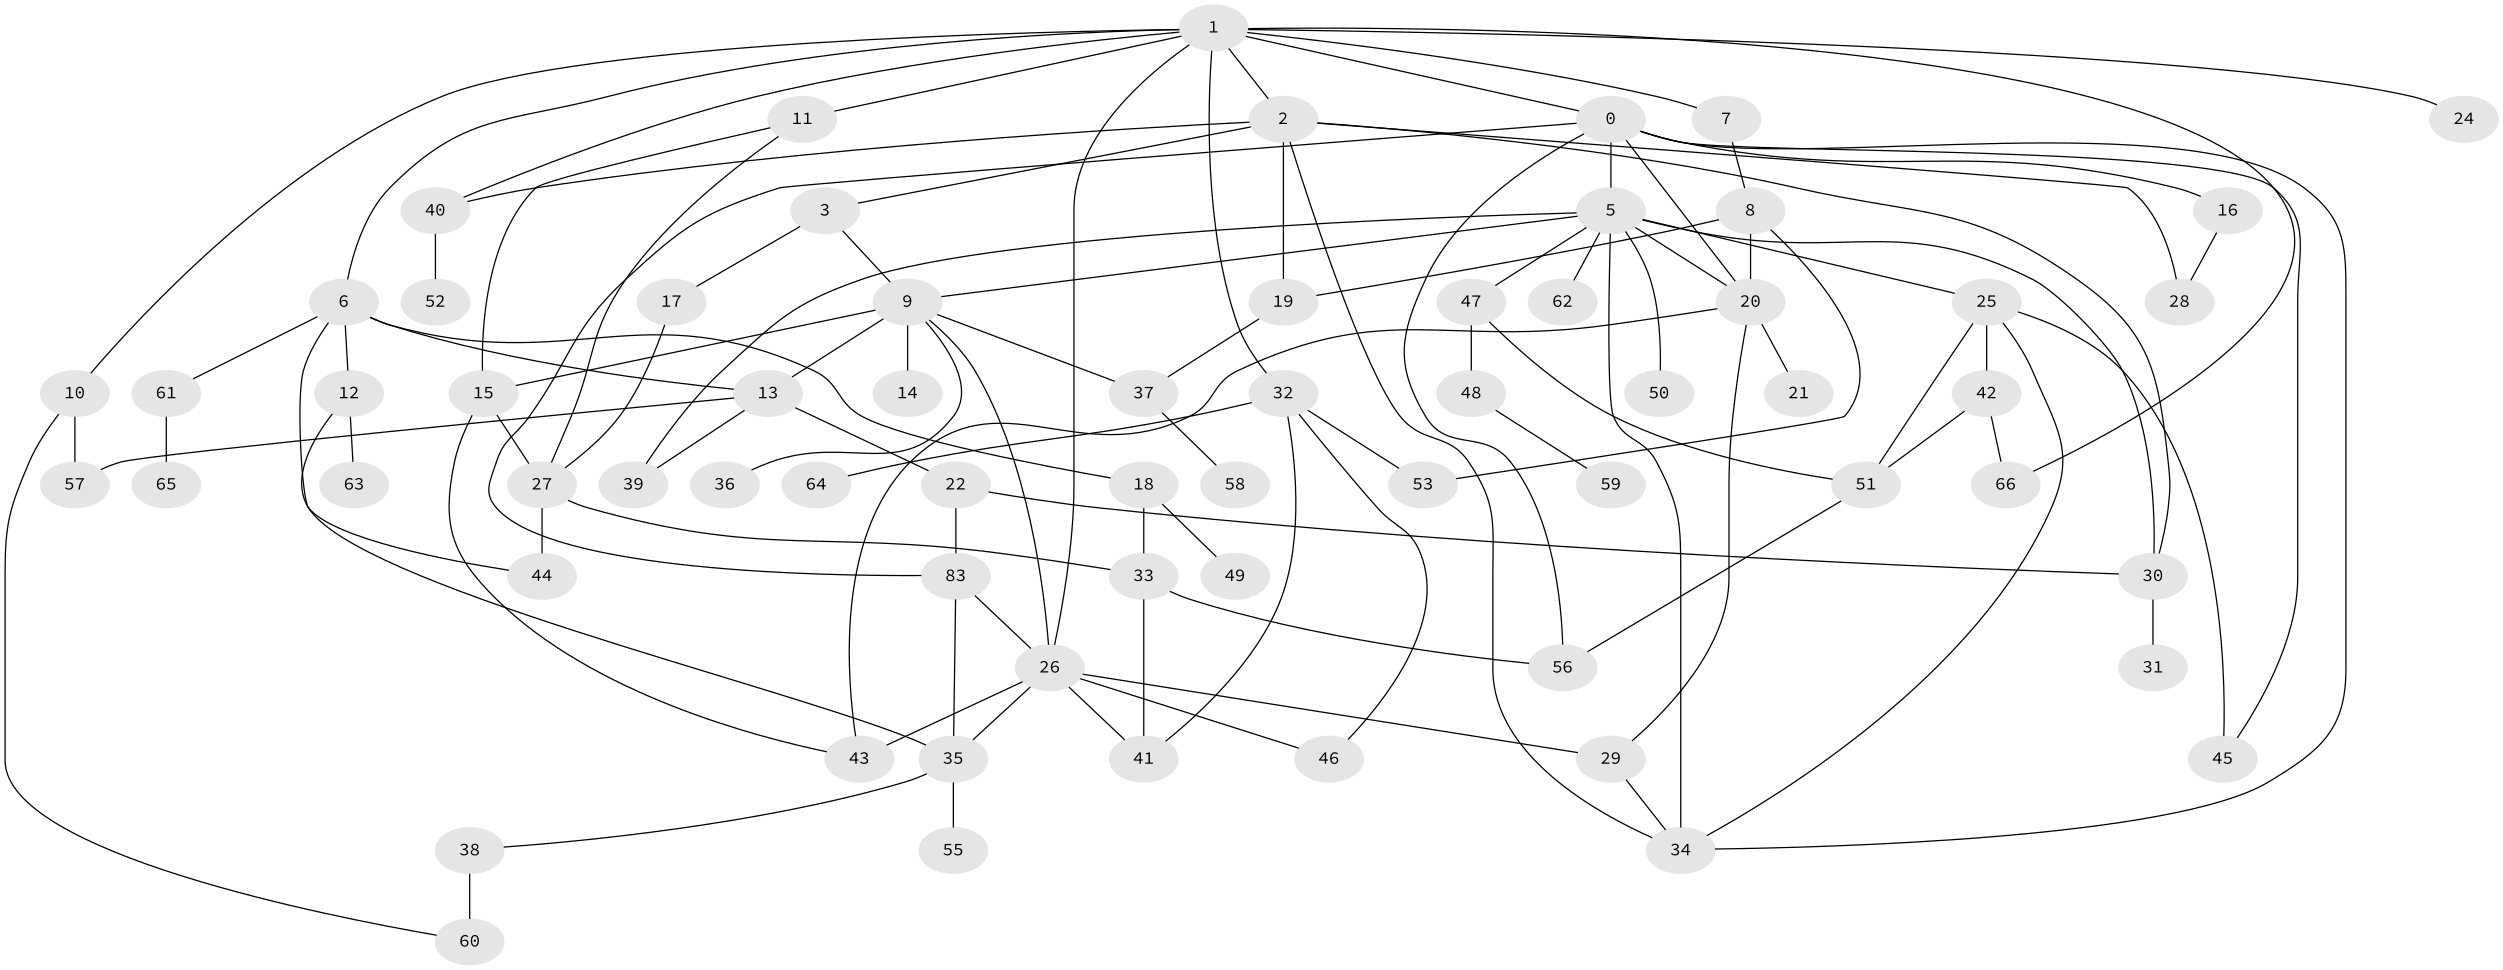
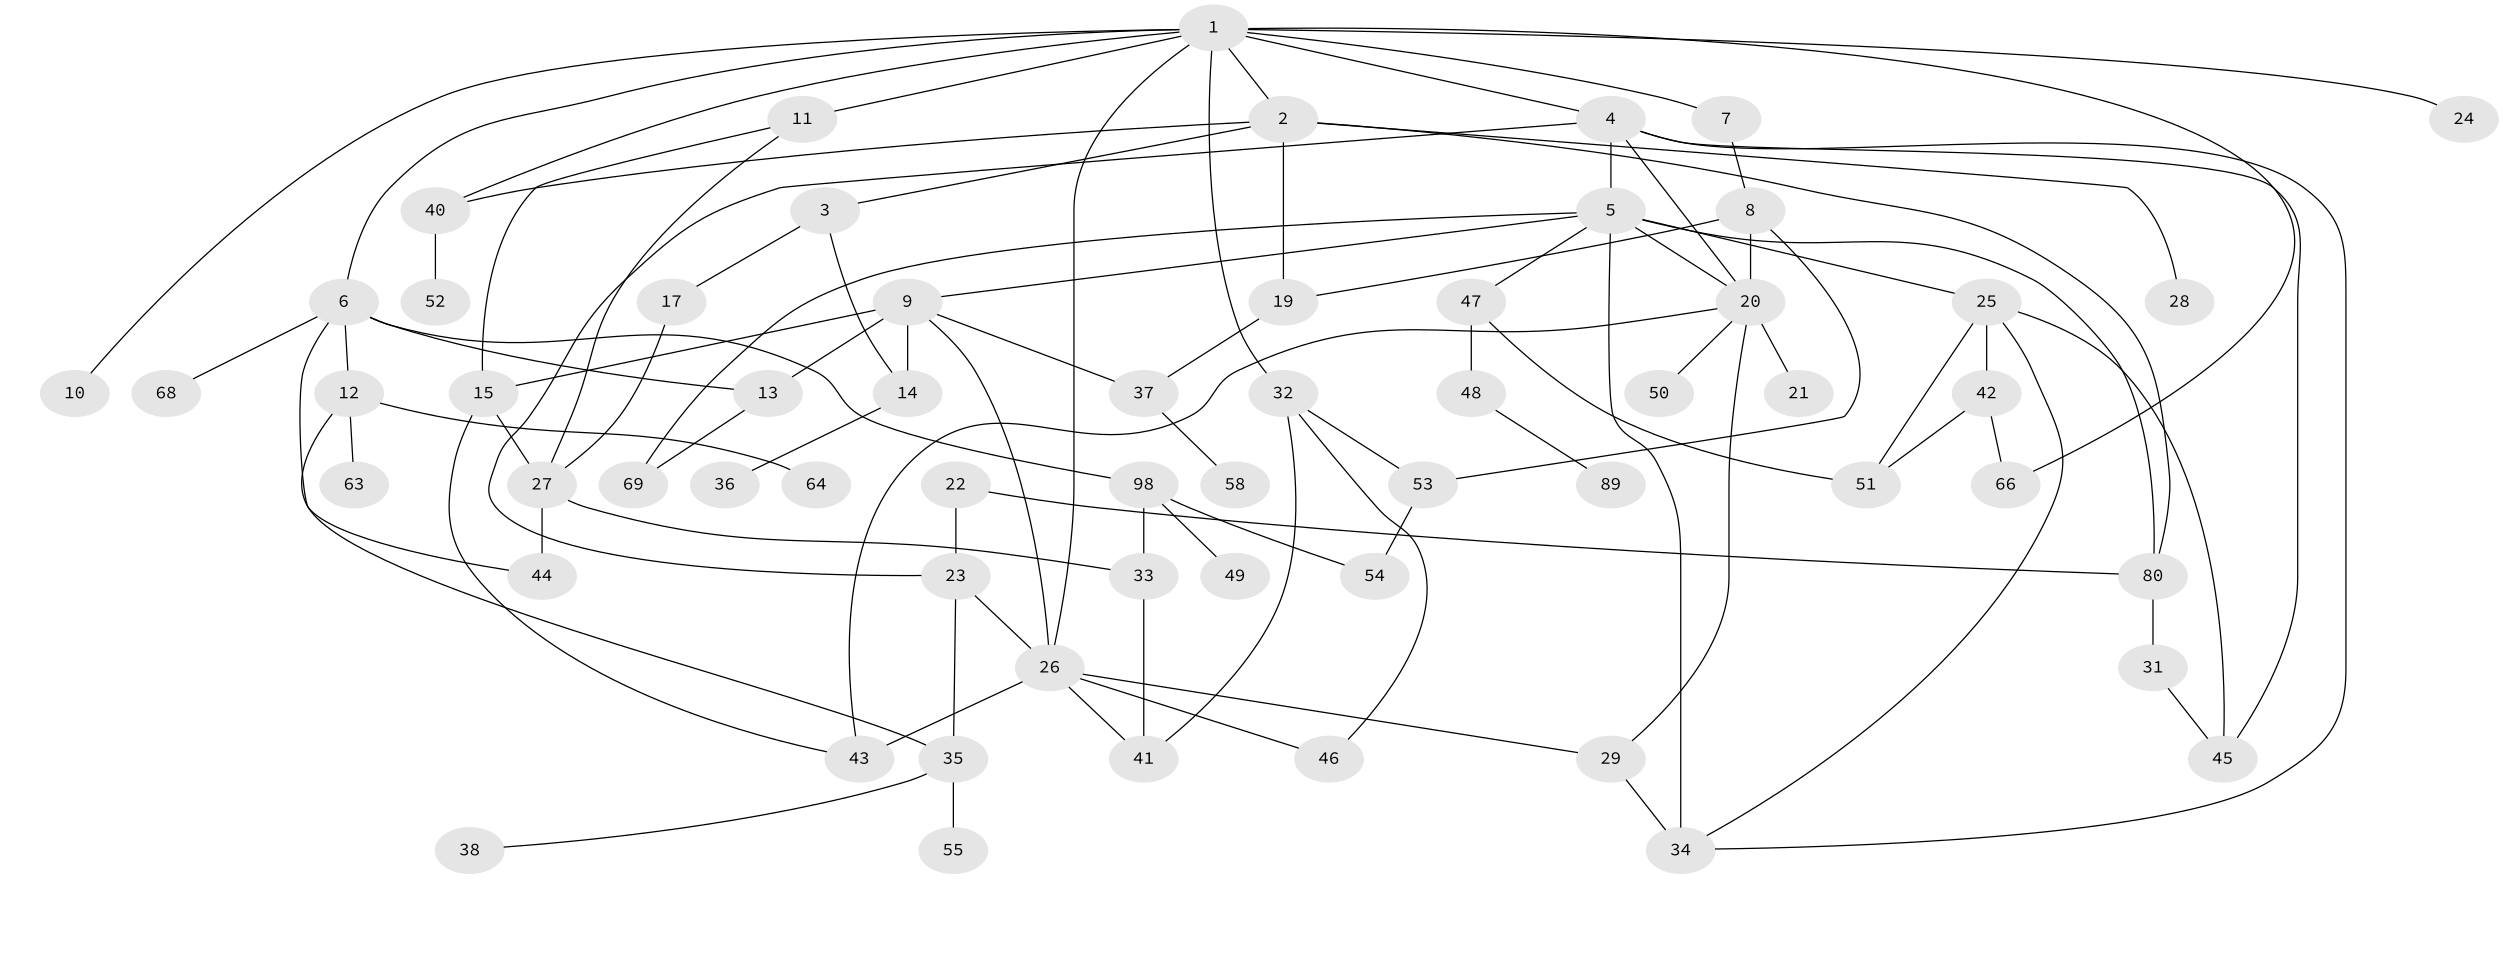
(1611, 119) -> (1611, 119)
(2228, 211) -> none
(866, 256) -> (854, 306)
(1655, 298) -> (1705, 348)
(1563, 302) -> none
(166, 394) -> (166, 394)
(862, 439) -> none
(1050, 439) -> (586, 433)
(910, 448) -> (816, 439)
(75, 485) -> none
(166, 485) -> none
(633, 485) -> (633, 485)
(1144, 485) -> (1144, 485)
(1611, 485) -> (1611, 485)
(1486, 496) -> none
(956, 576) -> (956, 576)
none -> (1375, 576)
(2153, 576) -> (2153, 576)
(1563, 668) -> none
(1002, 713) -> none
none -> (2188, 713)
(470, 942) -> none
